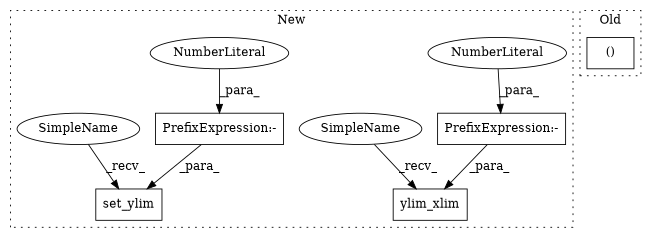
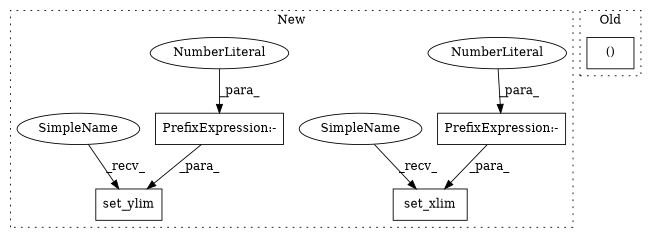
(430, 205) -> (430, 205)
